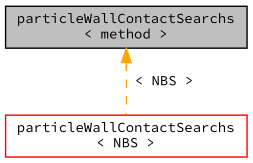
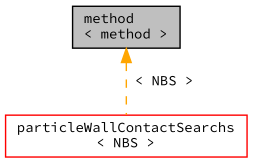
(126, 27) -> (126, 27)
